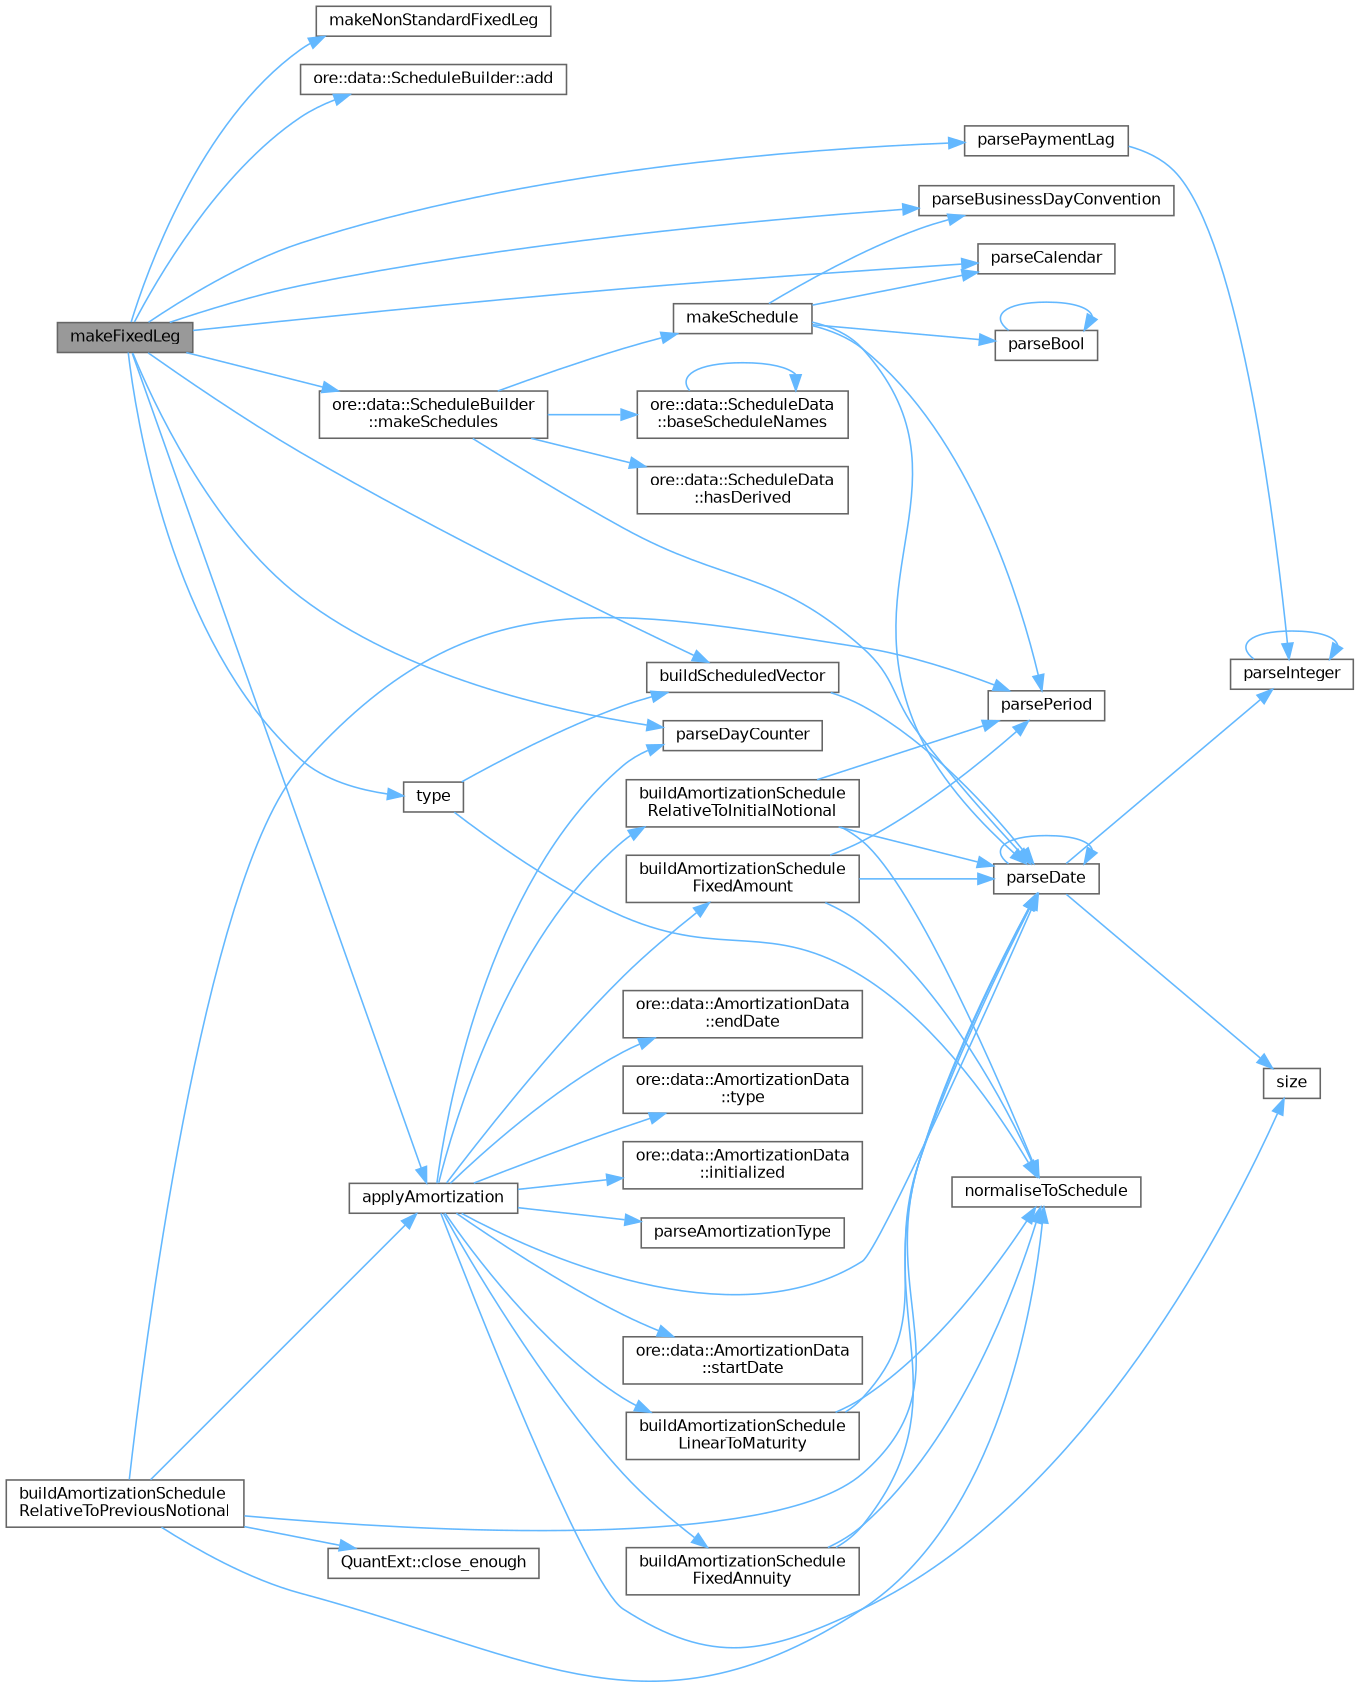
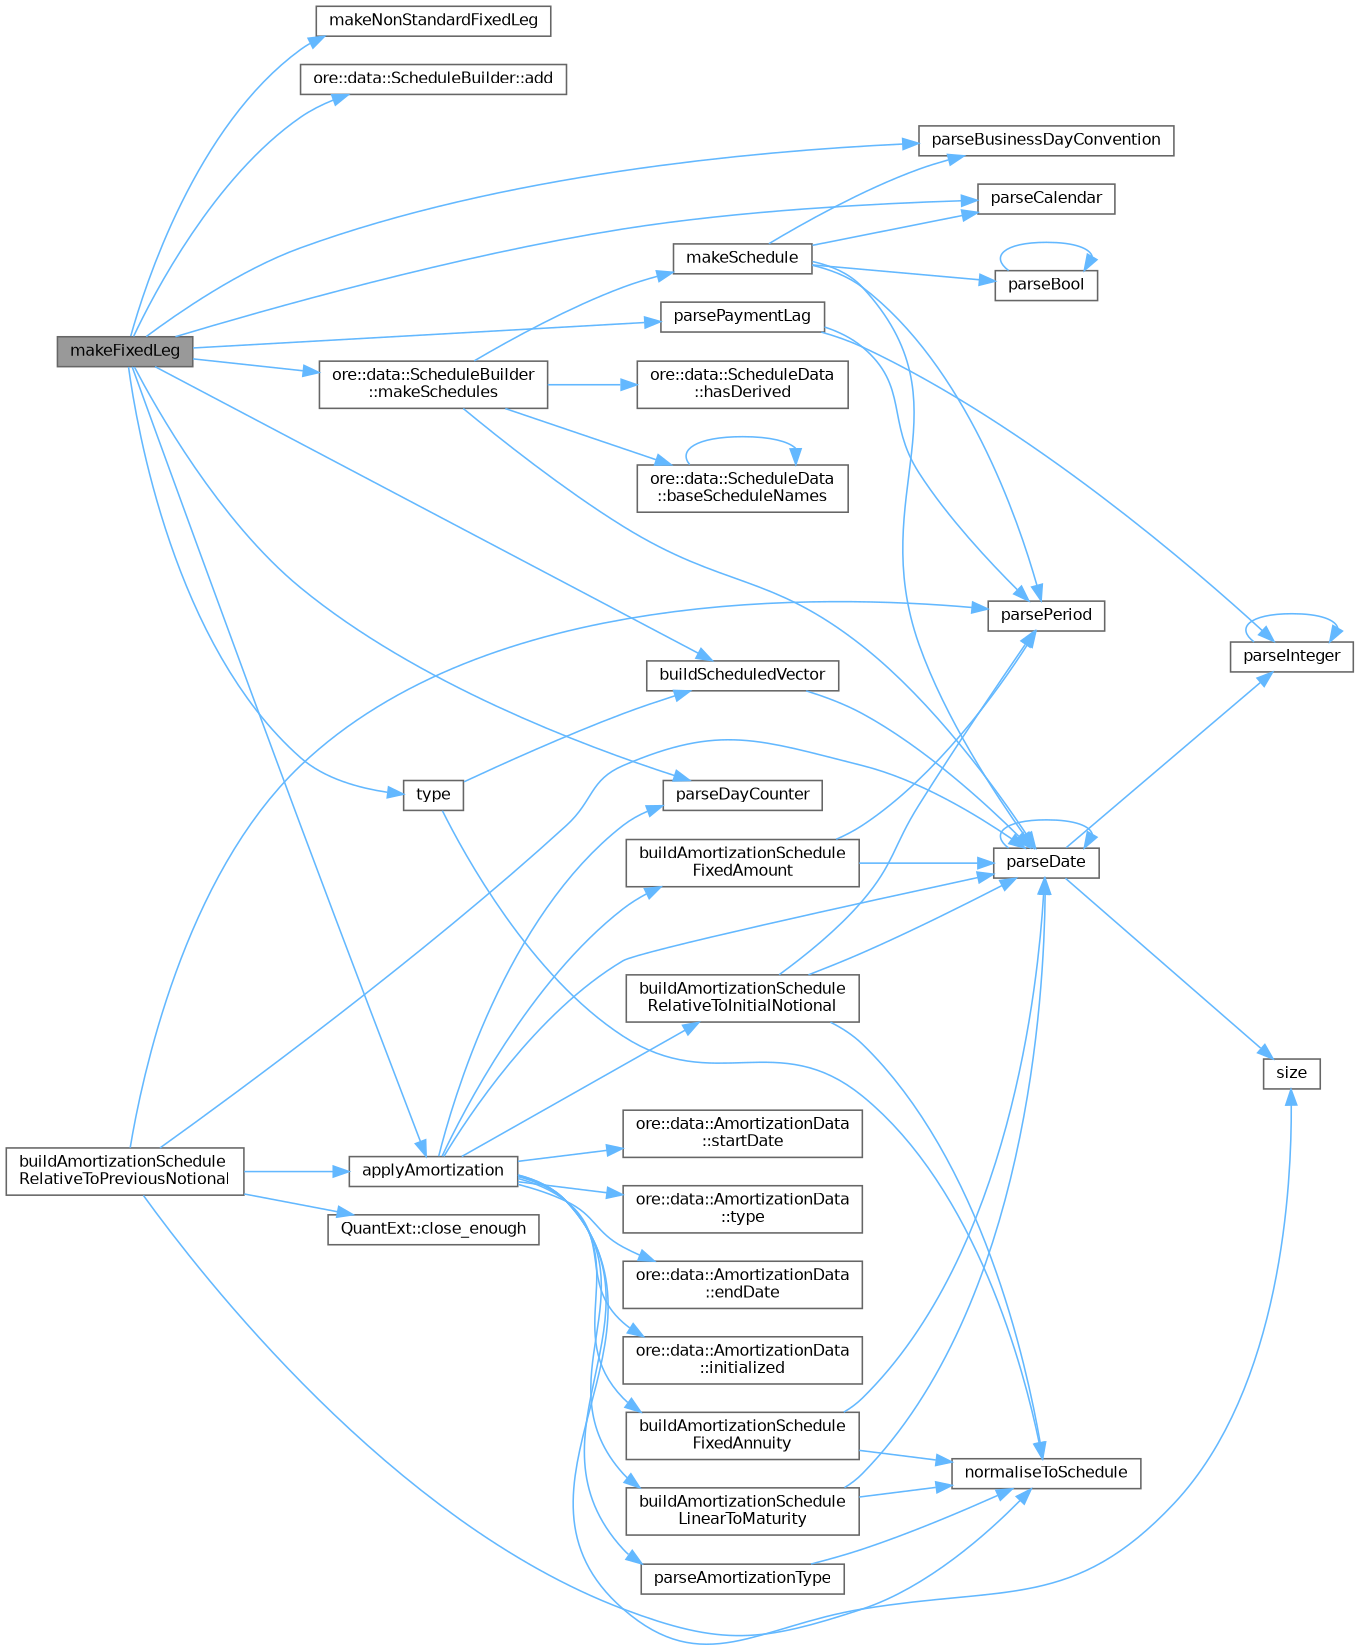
none -> (920, 474)
(948, 1016) -> (906, 1534)
